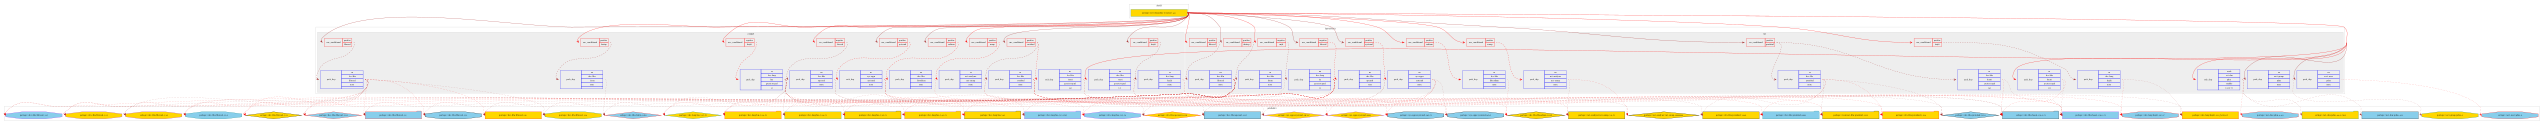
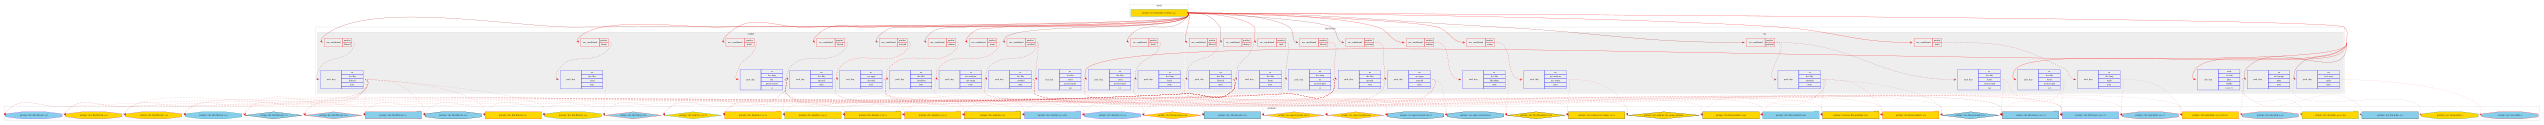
(274, 115) -> (274, 115)
